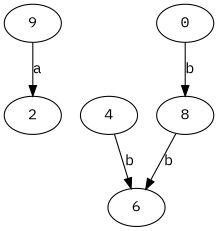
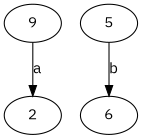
(185, 23) -> none
(109, 115) -> none
(185, 115) -> (109, 23)
